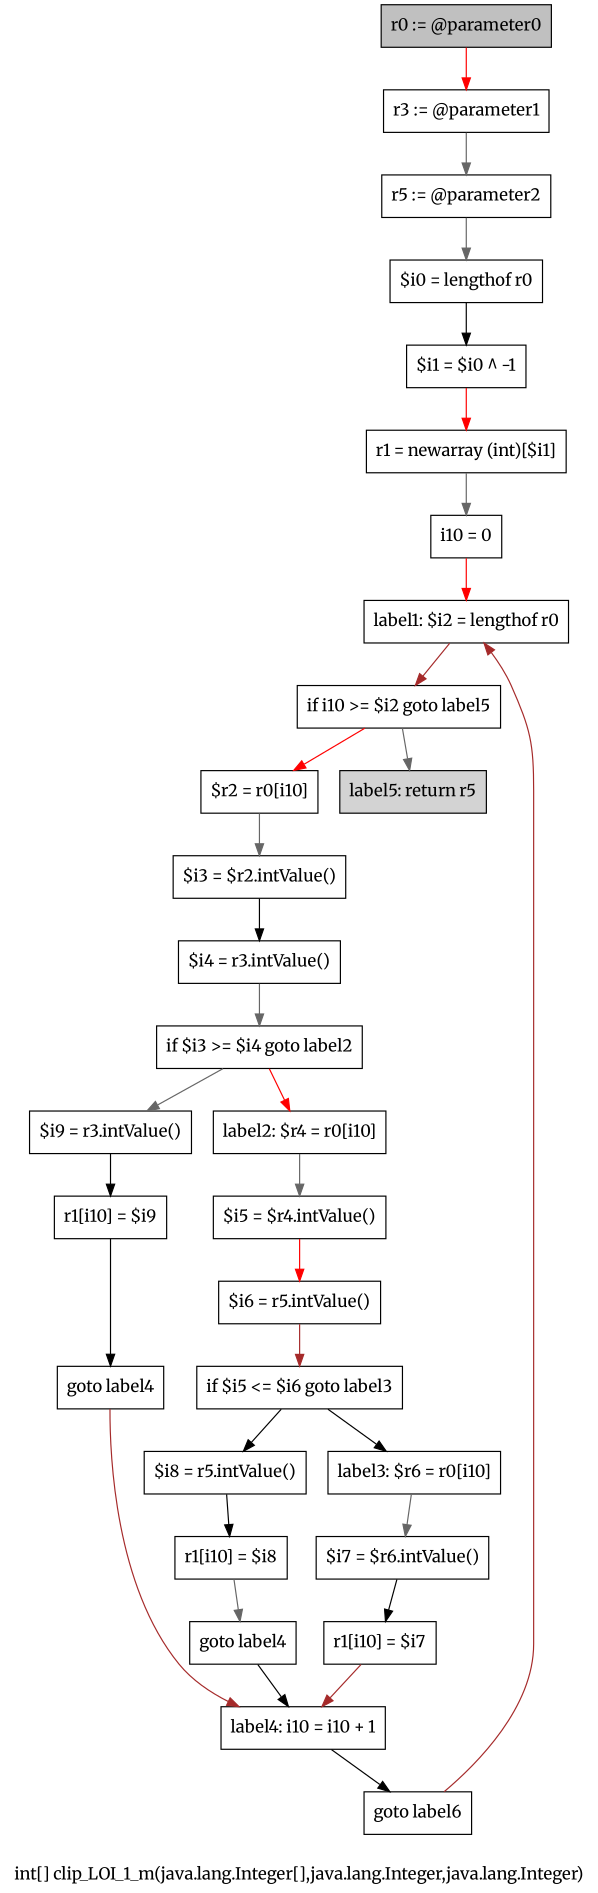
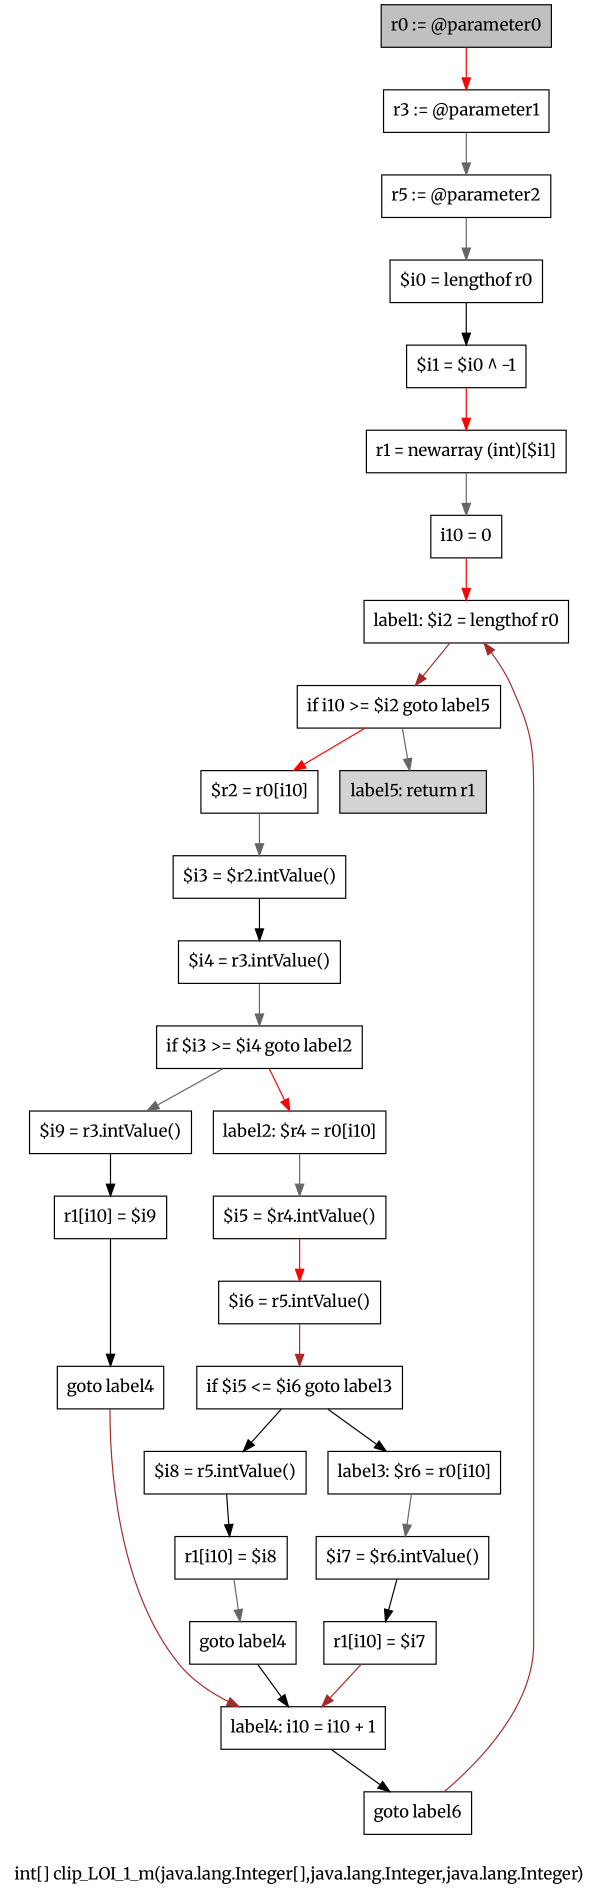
(413, 792) -> (413, 792)
